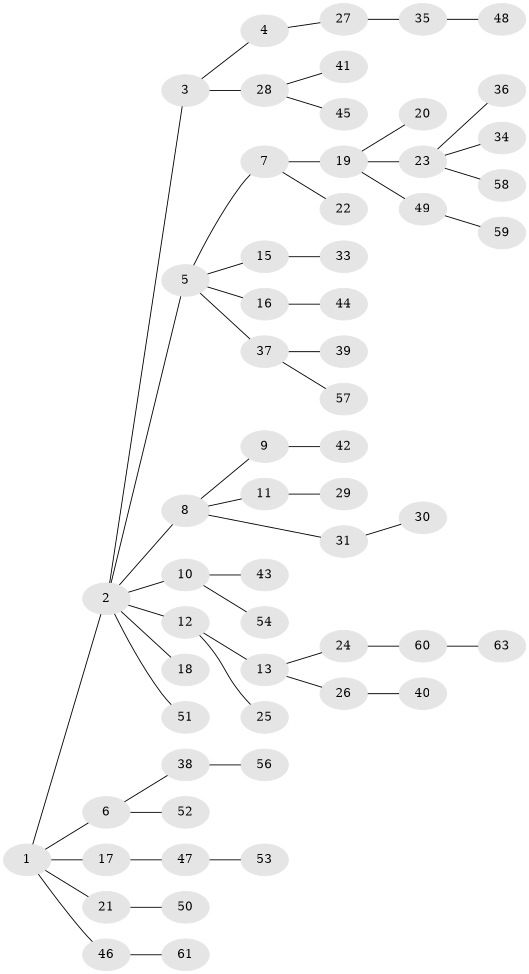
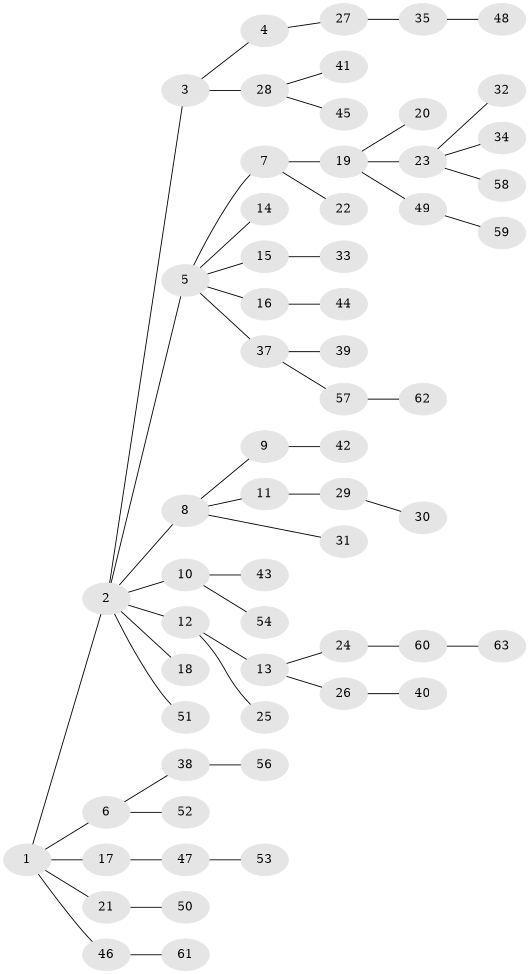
(502, 91) -> (502, 91)
none -> (265, 209)
none -> (423, 399)
(383, 530) -> (383, 506)
